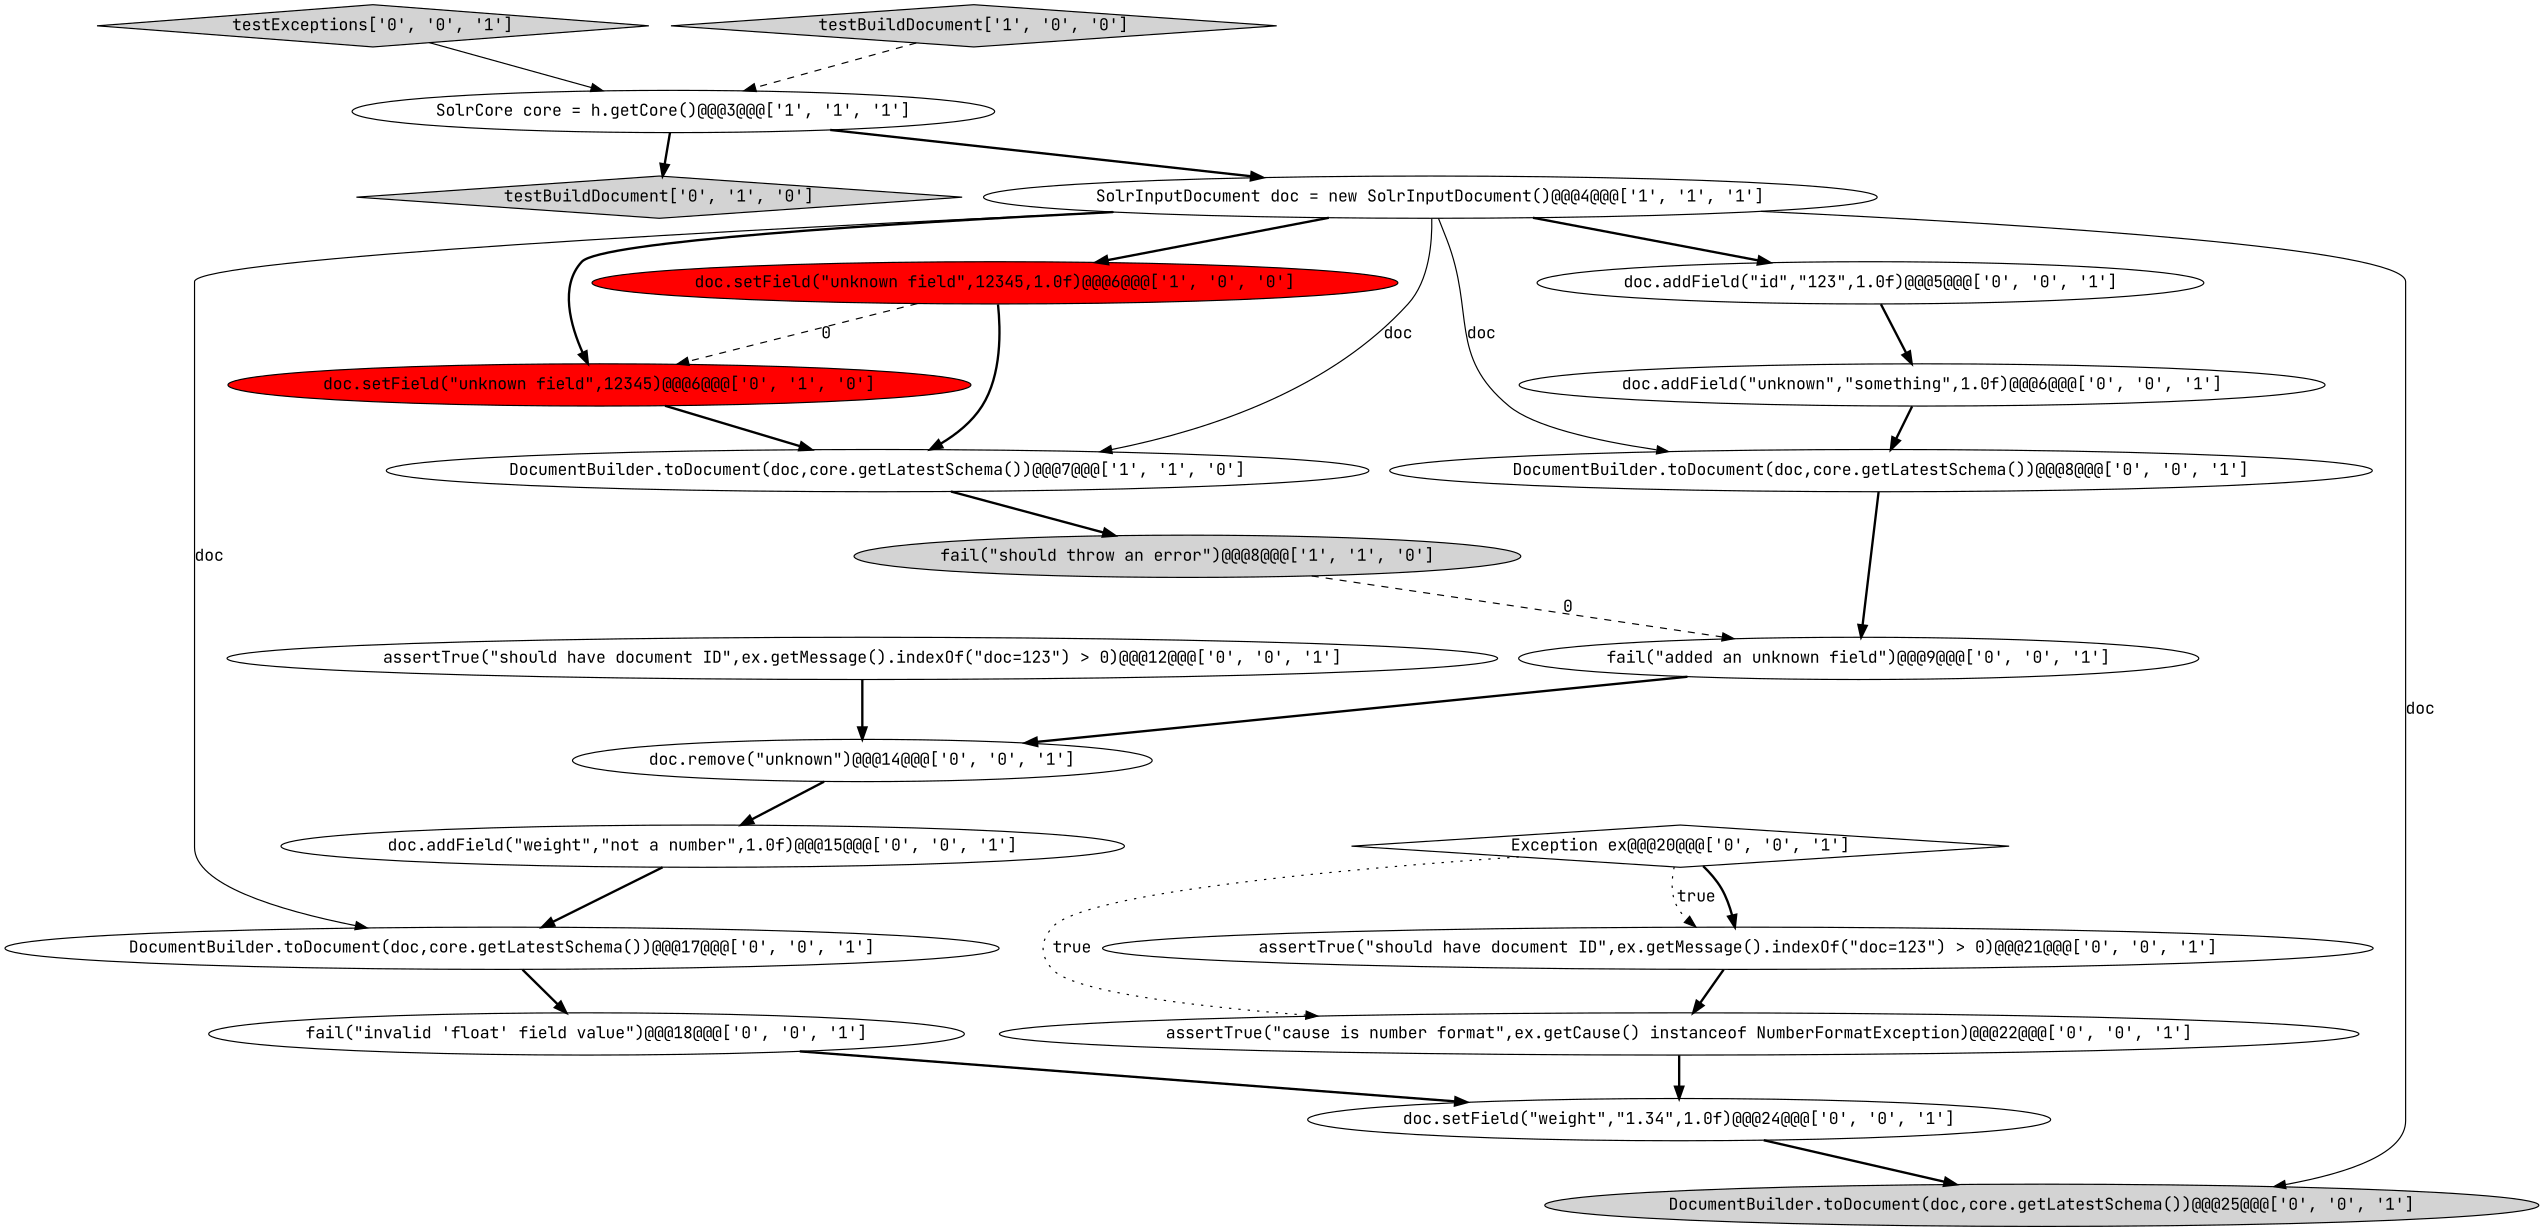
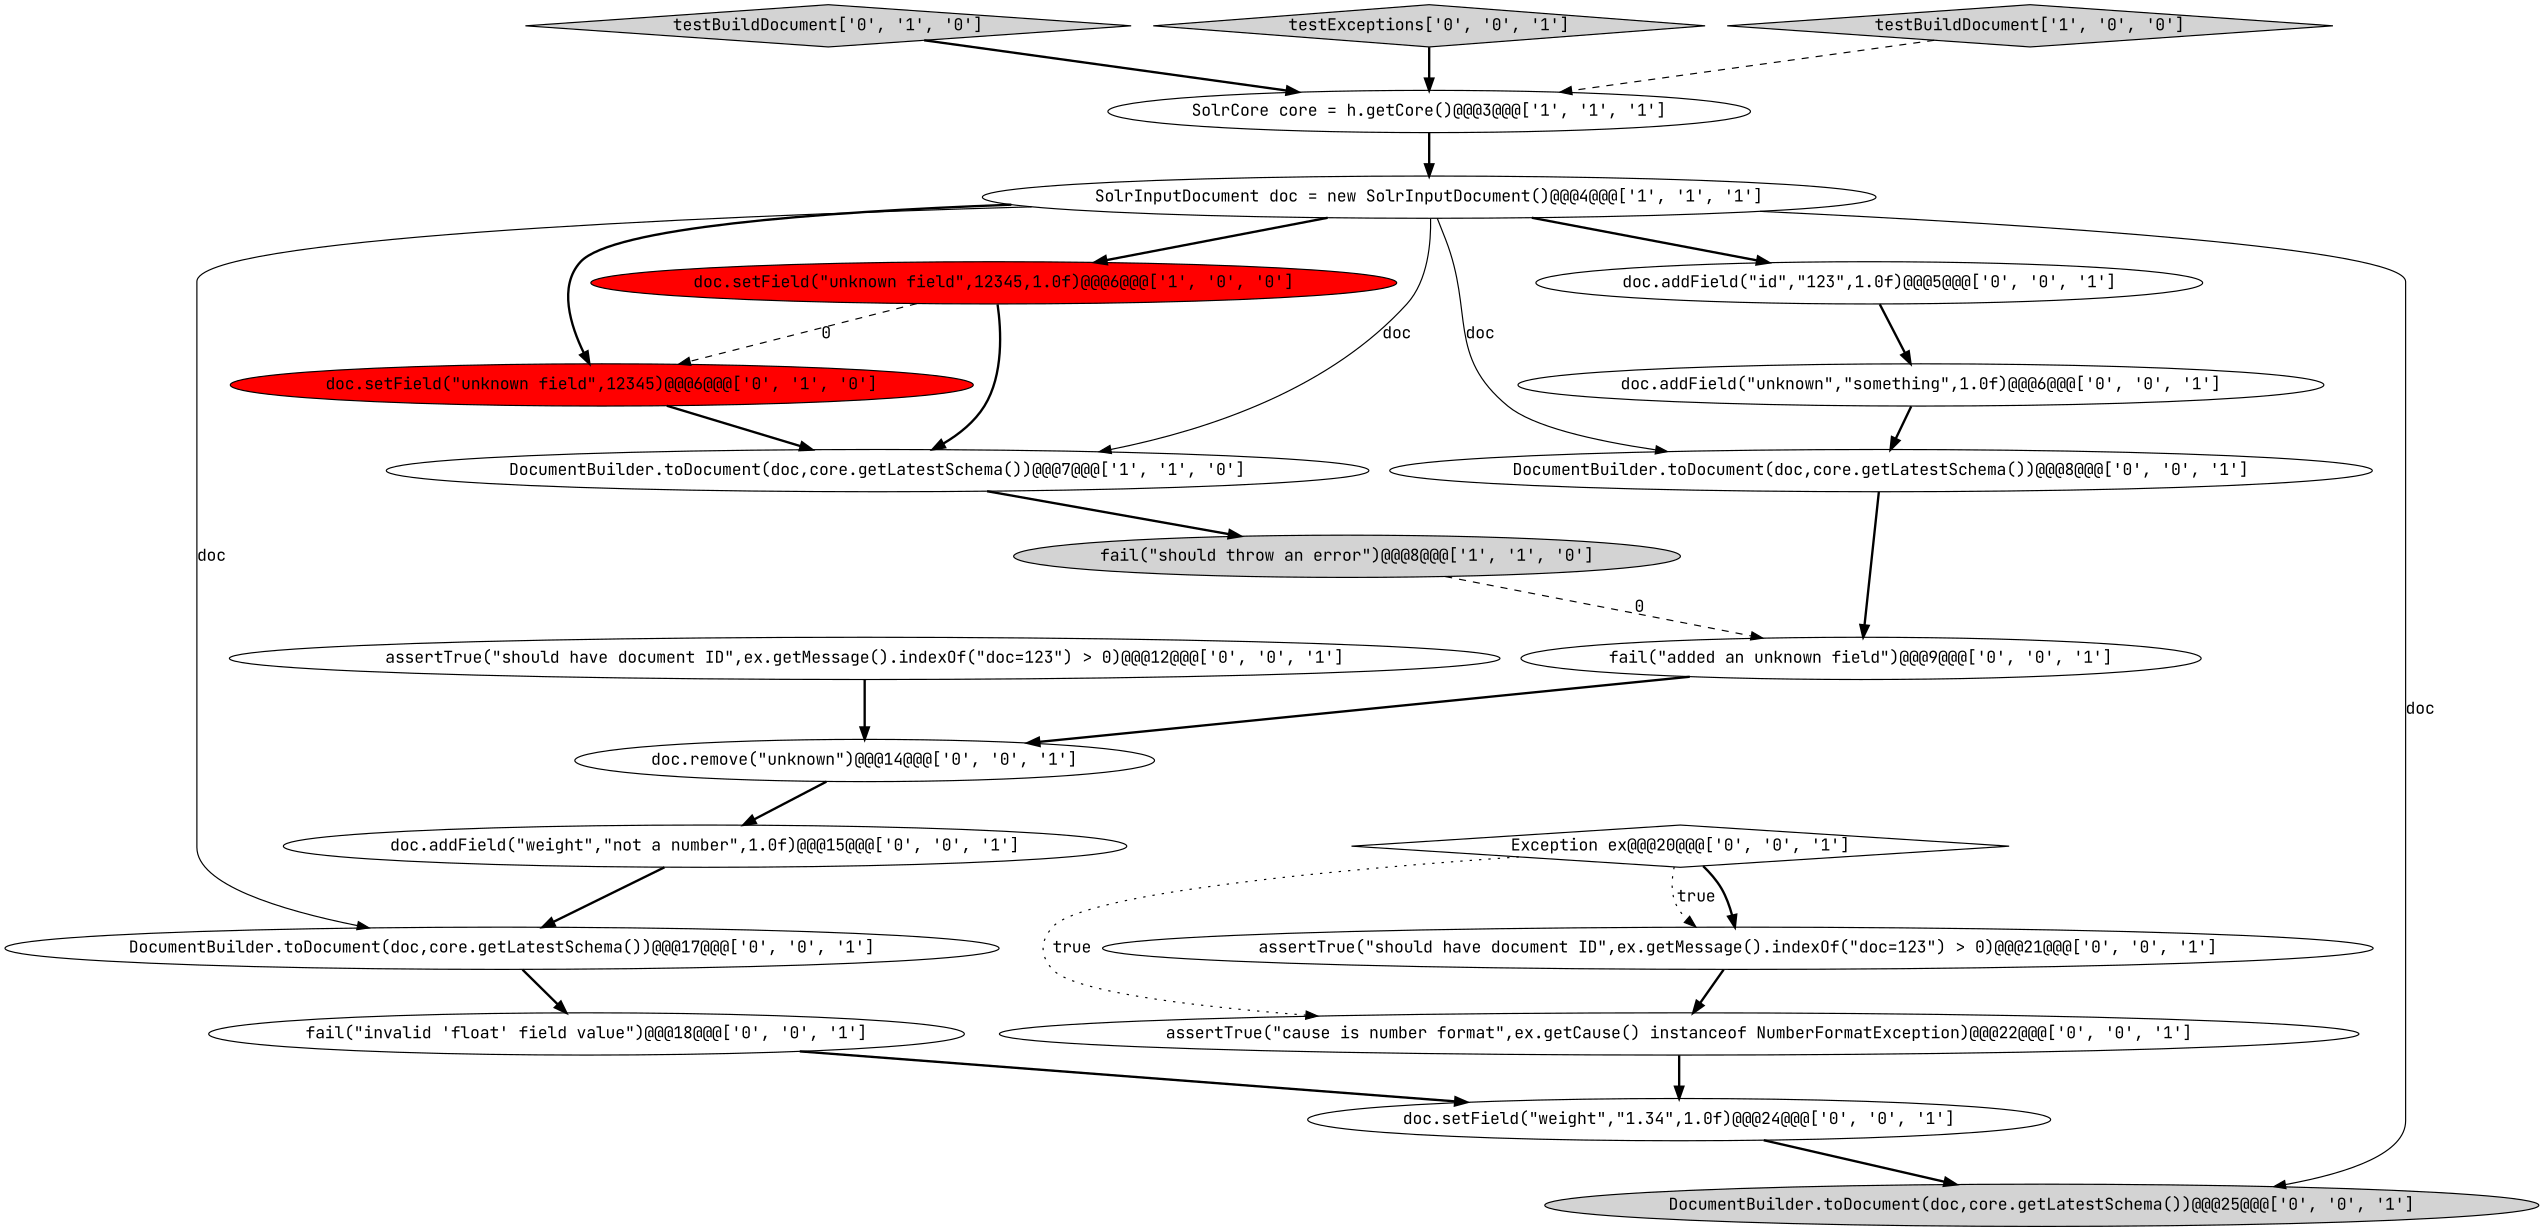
(510, 65) -> (1429, 63)
(667, 149) -> (1105, 65)
